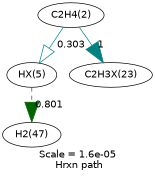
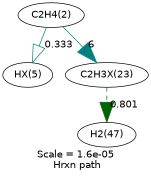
(70, 45) -> (57, 45)
(99, 45) -> (90, 45)
(32, 95) -> (107, 95)
